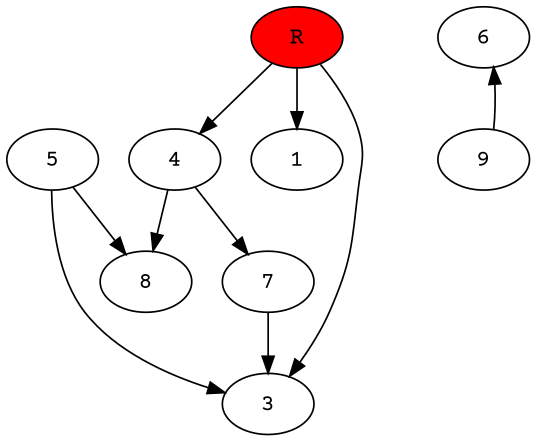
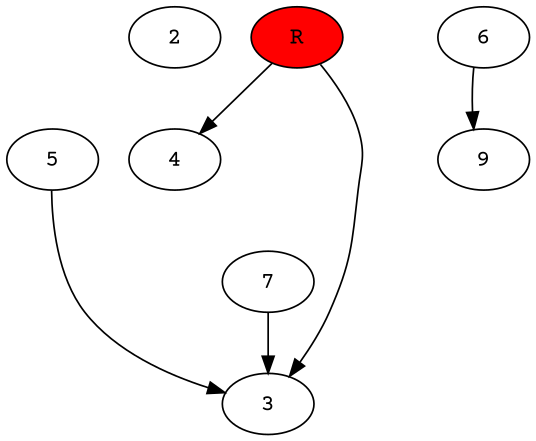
none -> (175, 37)
(495, 107) -> (472, 90)
(297, 160) -> none
(216, 214) -> none
(146, 282) -> none
